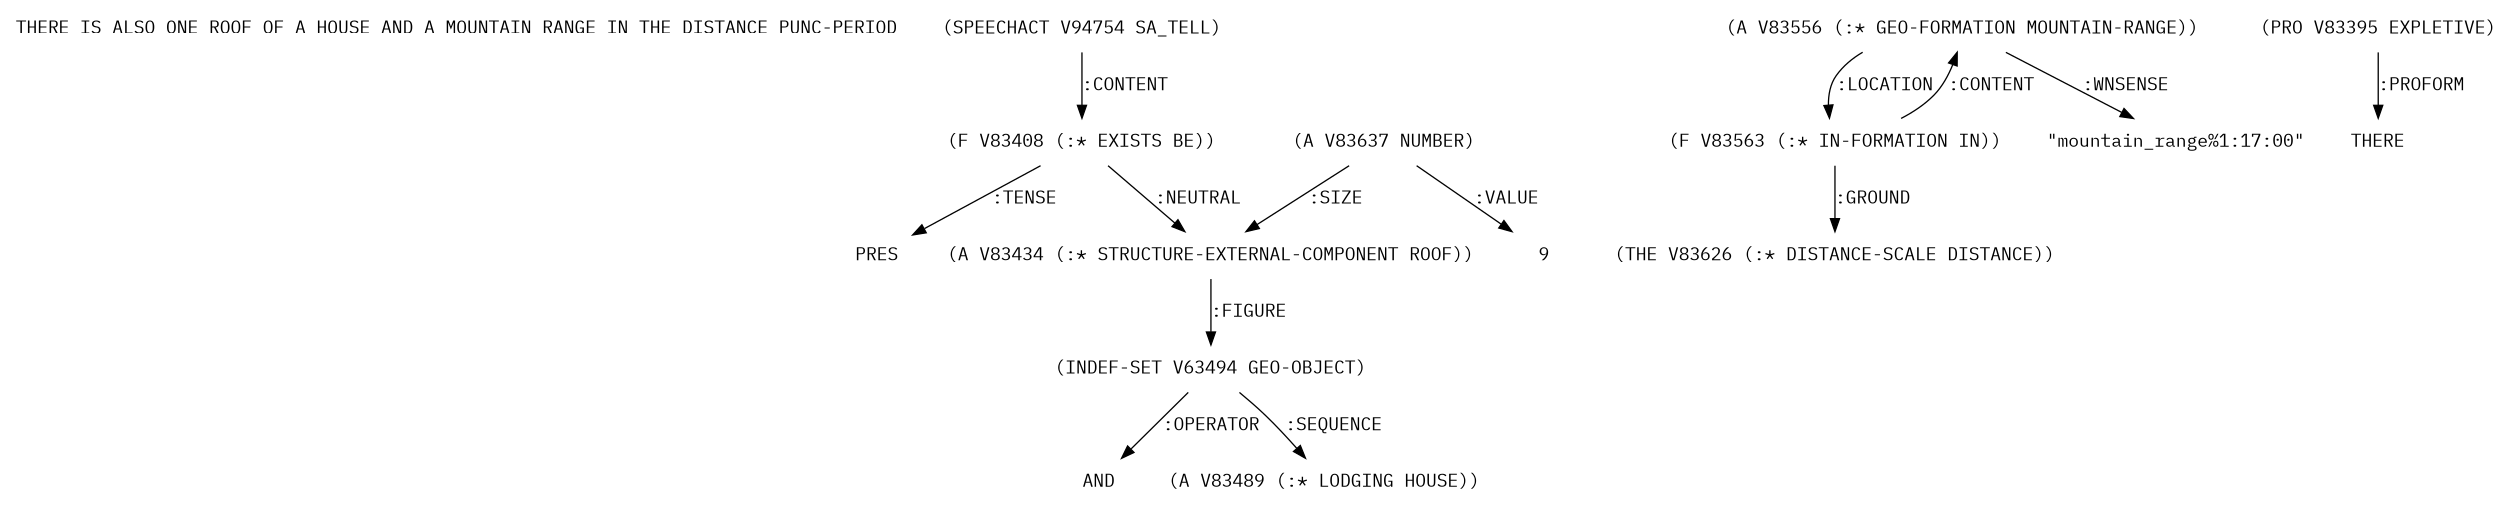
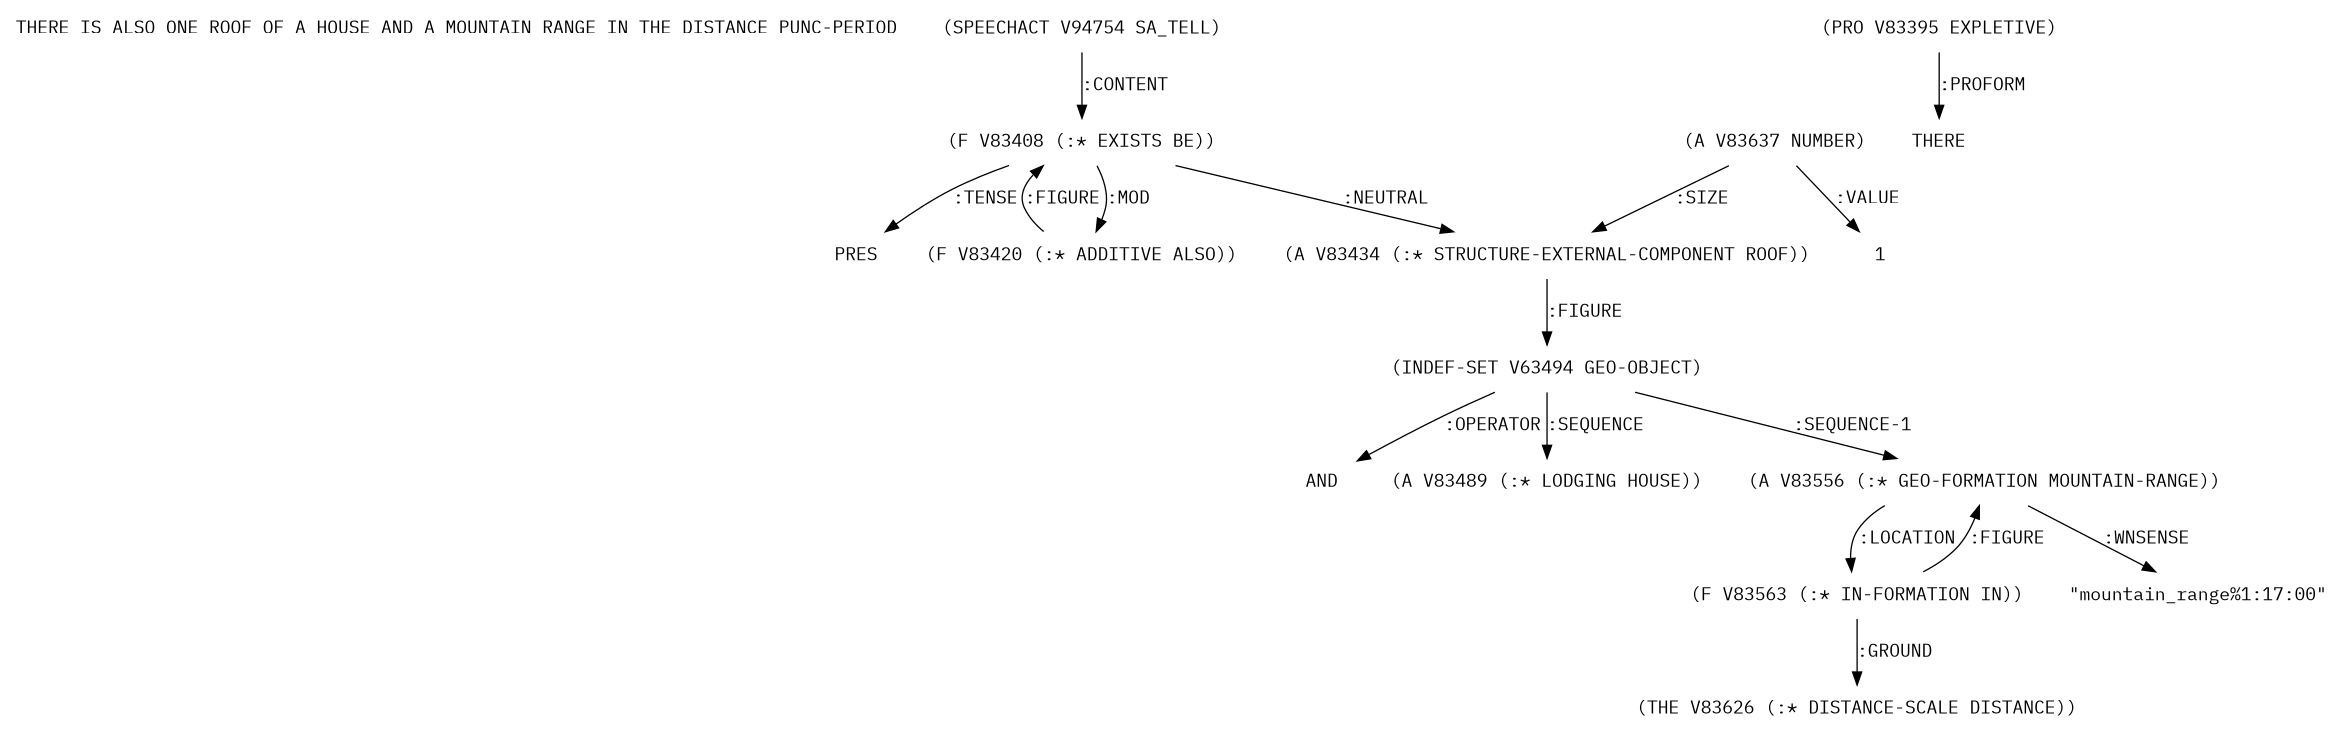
(1992, 85) -> (2007, 539)
none -> (1082, 255)
(1544, 255) -> (1881, 255)
none -> (1760, 424)
